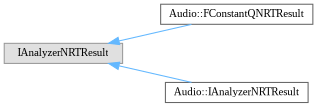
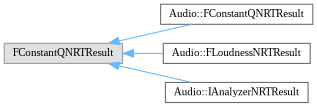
(63, 53) -> (63, 53)
none -> (237, 53)
